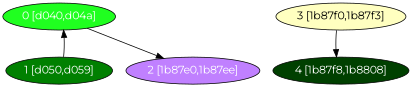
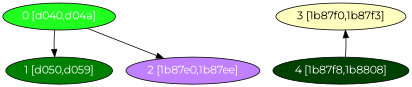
(336, 40) -> (346, 47)
(64, 47) -> (54, 40)
